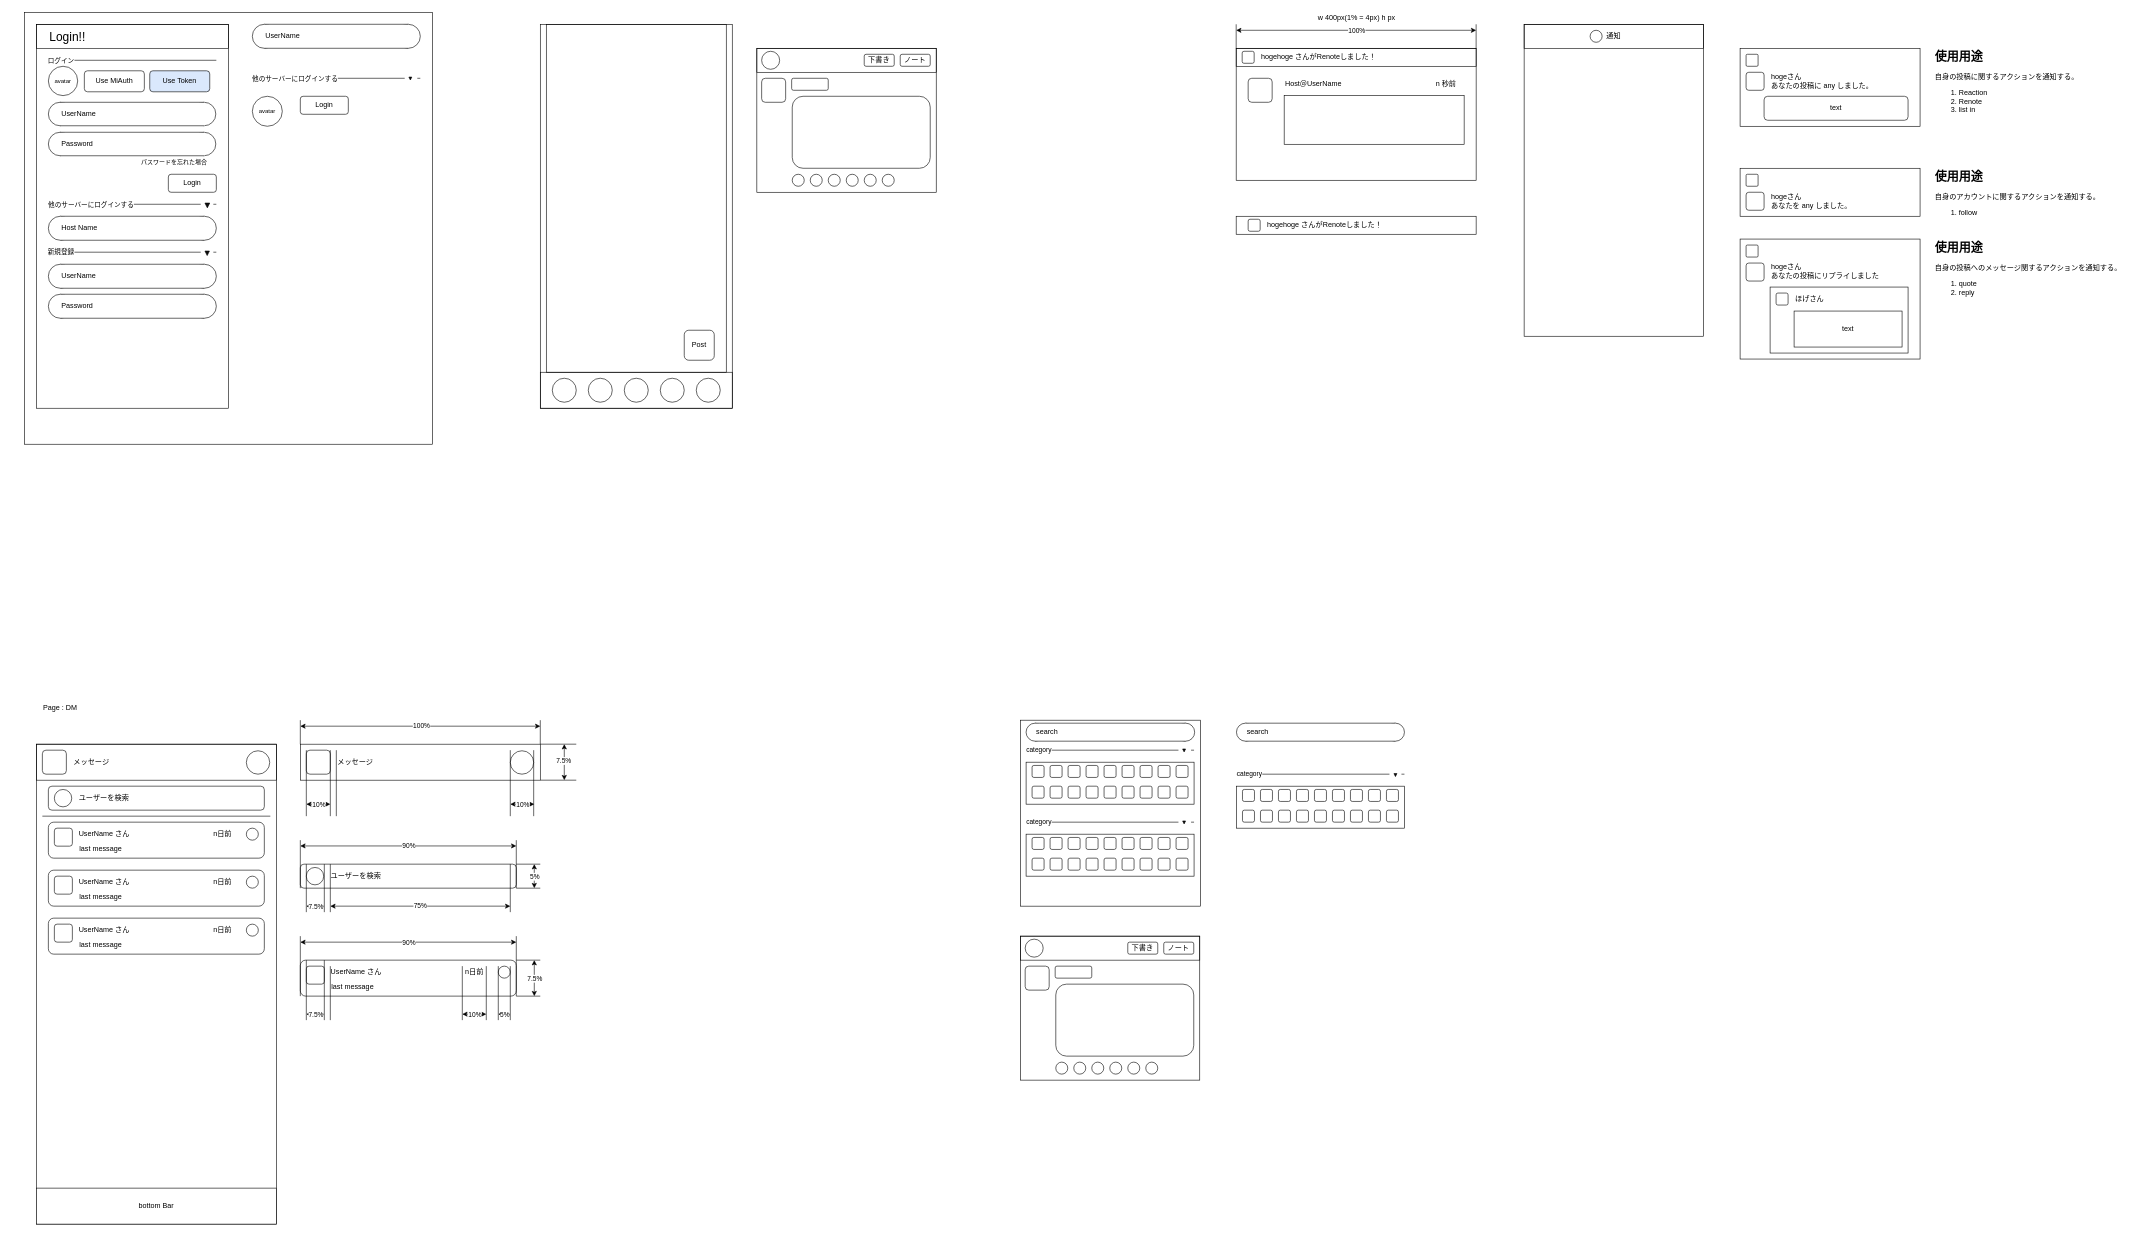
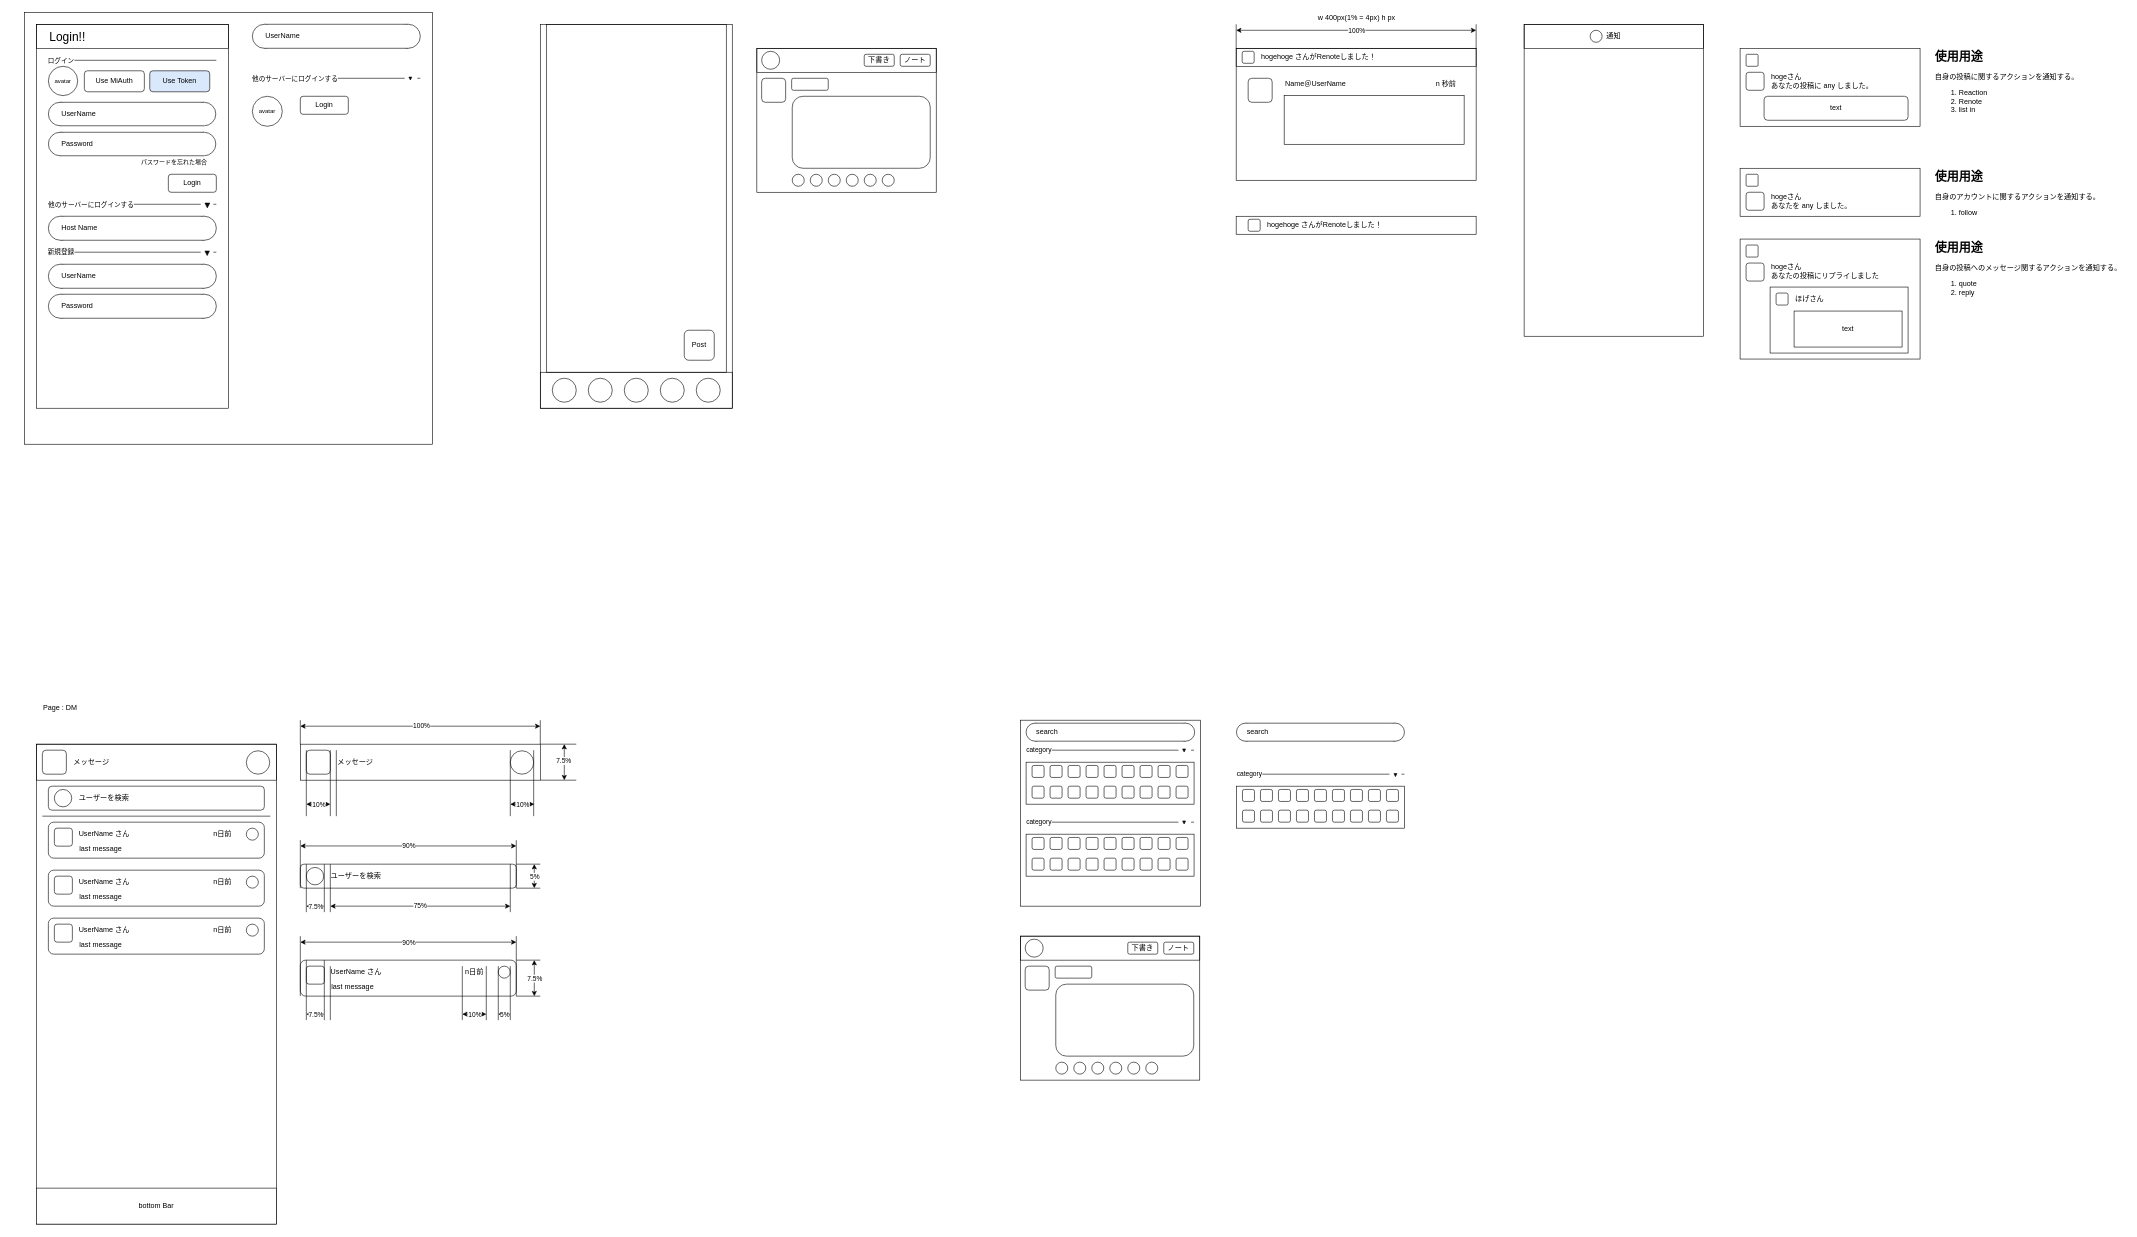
(1313, 84) -> (1313, 84)
